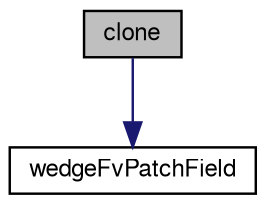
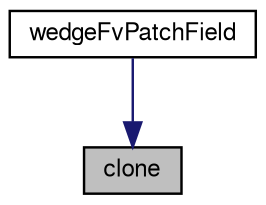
(133, 90) -> (133, 90)
